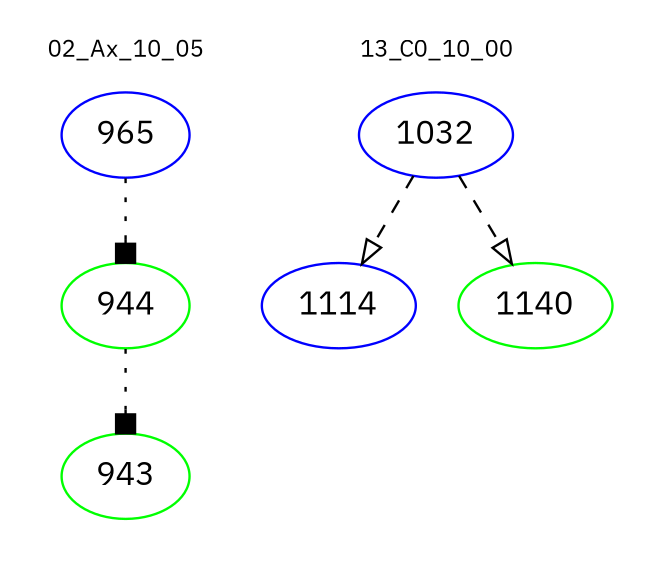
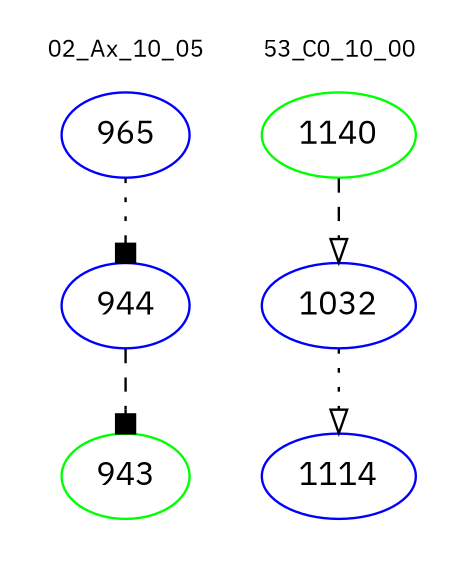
(437, 51) -> (340, 51)
(394, 210) -> (339, 379)
(479, 210) -> (339, 209)
(126, 306) -> (126, 306)
(126, 379) -> (126, 379)
